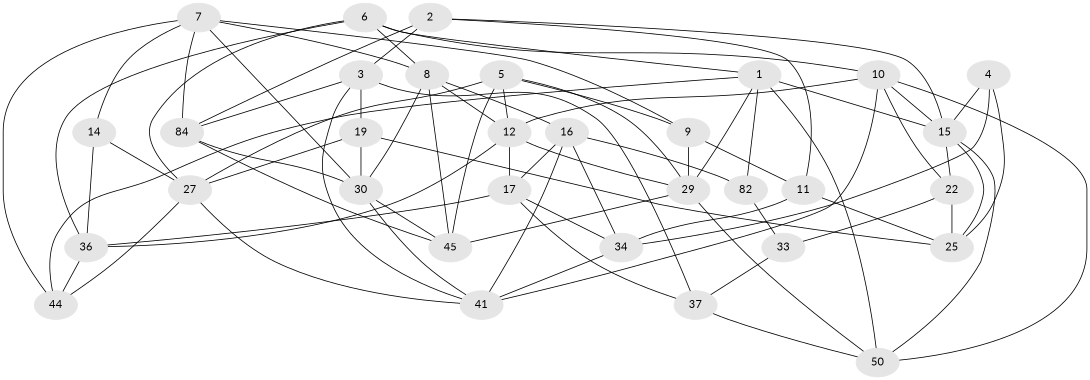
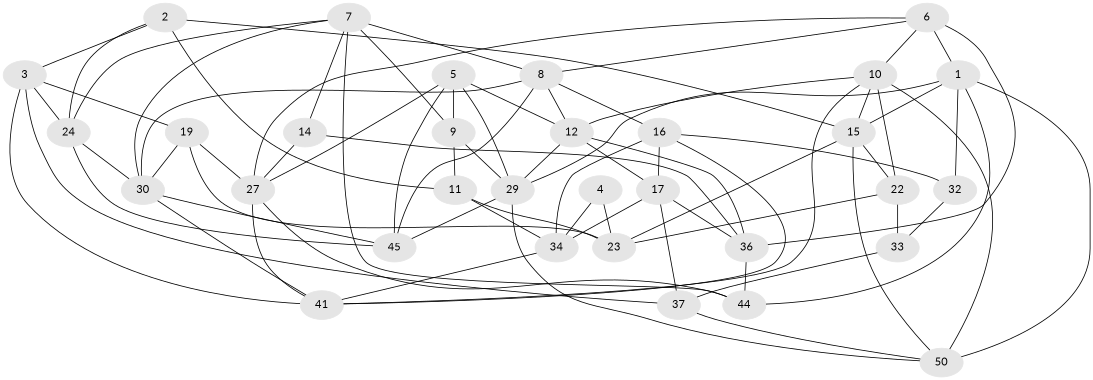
(969, 101) -> none
(182, 133) -> (69, 133)
(746, 190) -> (955, 190)
(952, 248) -> (614, 248)
